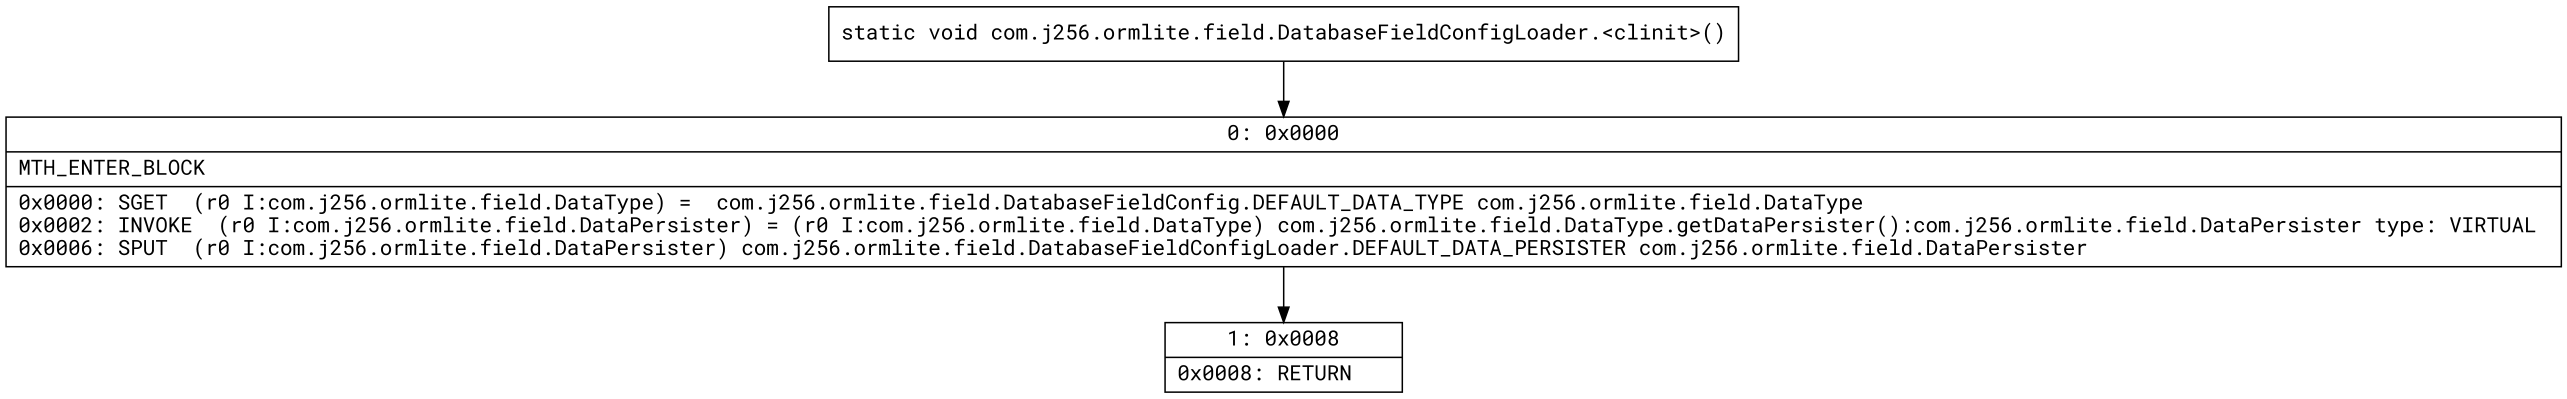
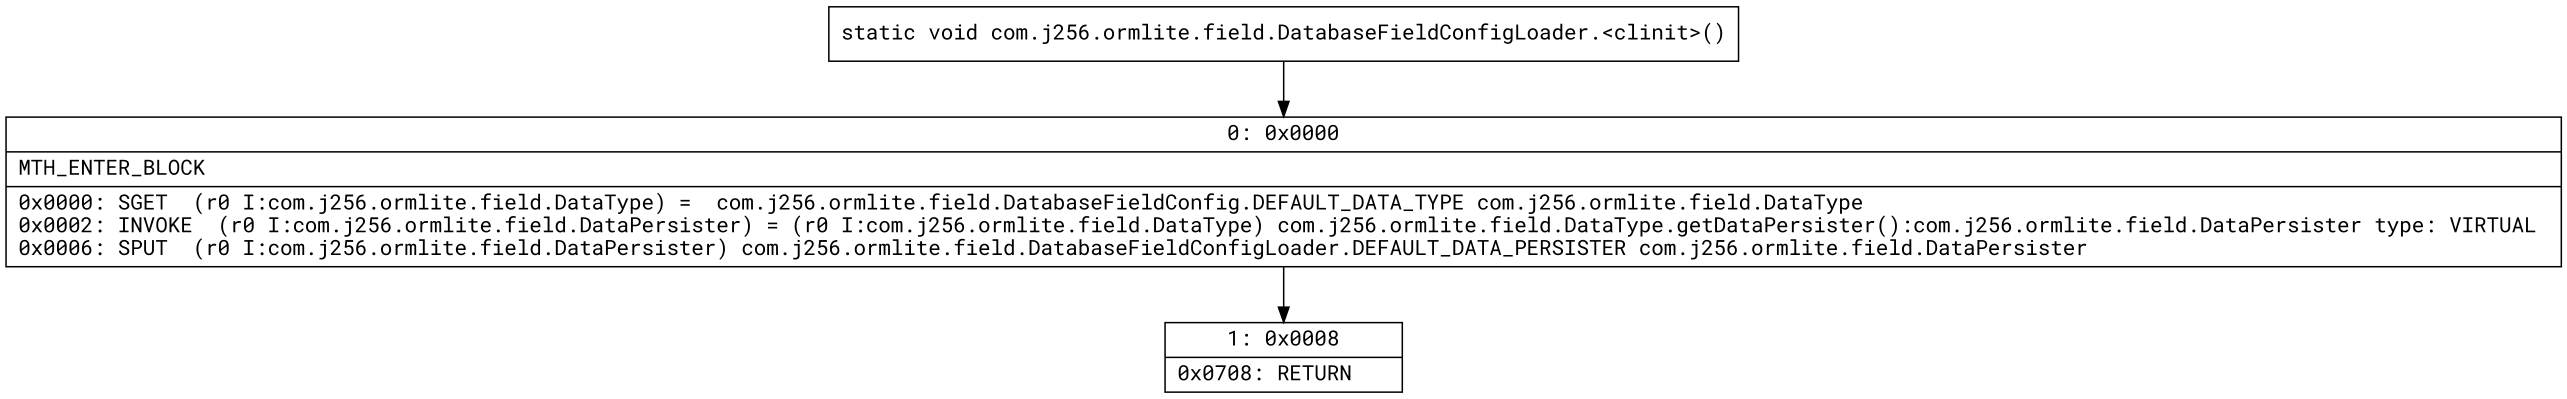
(1284, 374) -> (1284, 374)
